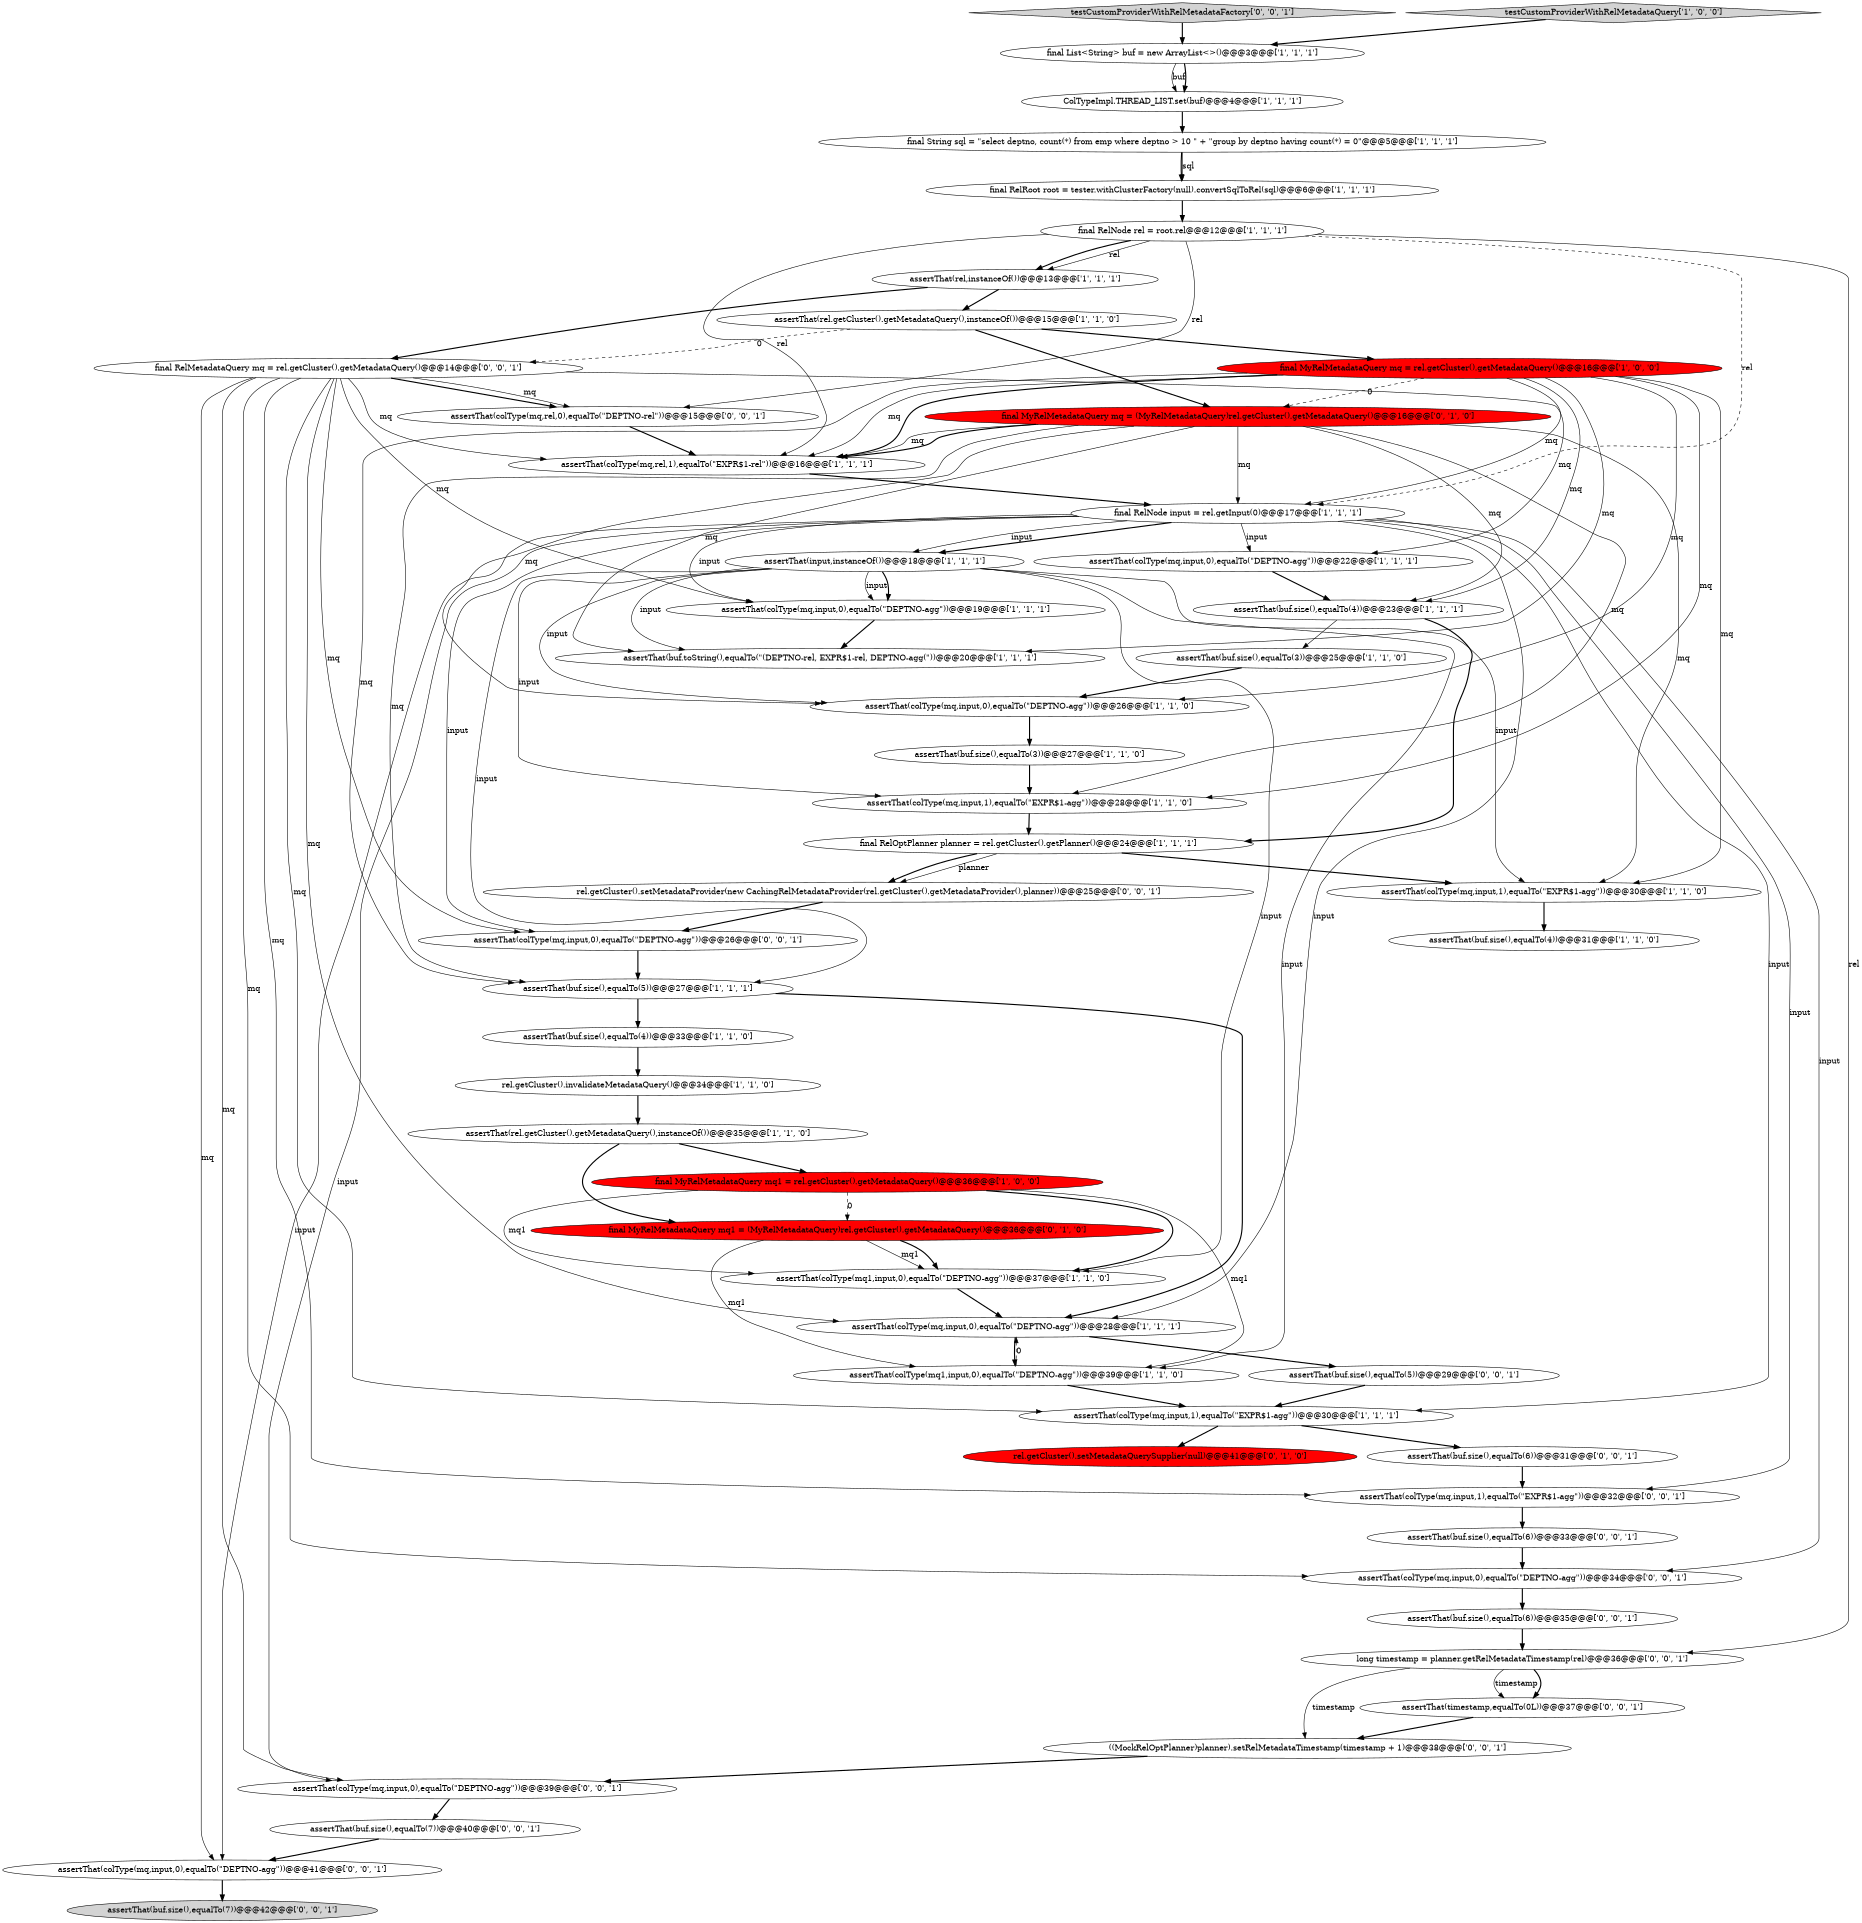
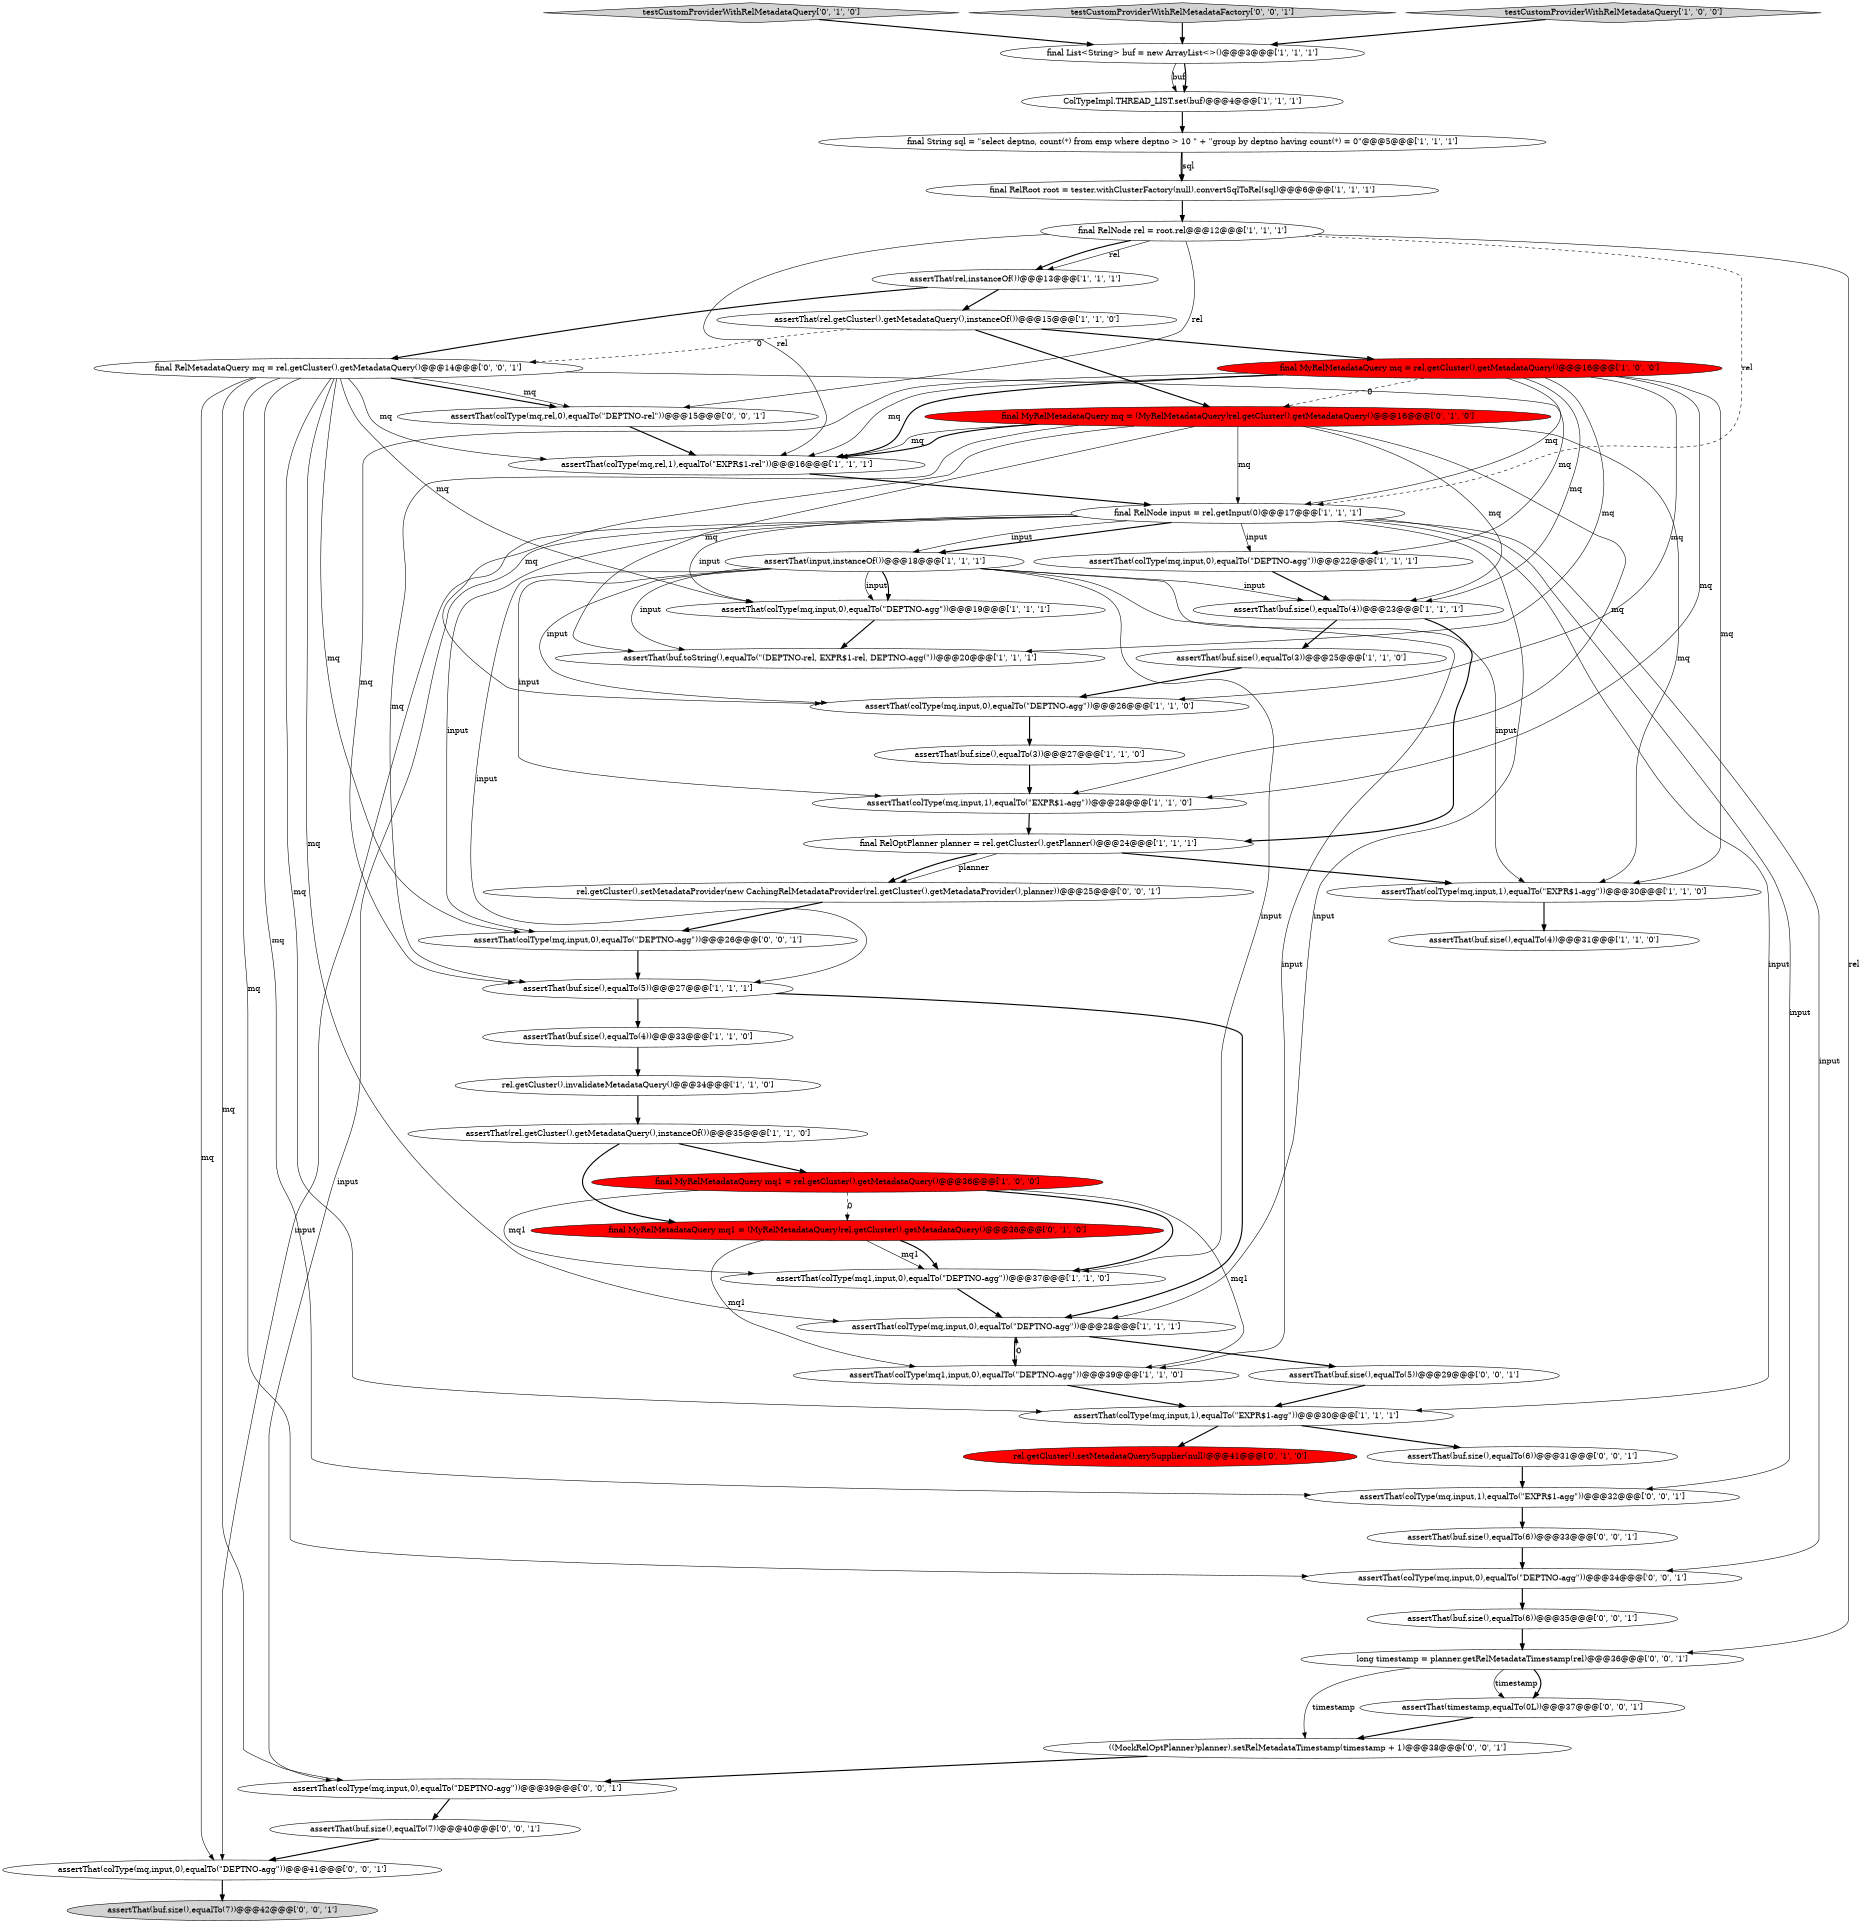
none -> (751, 13)
none -> (1172, 581)
(1322, 632) -> (1322, 632)
